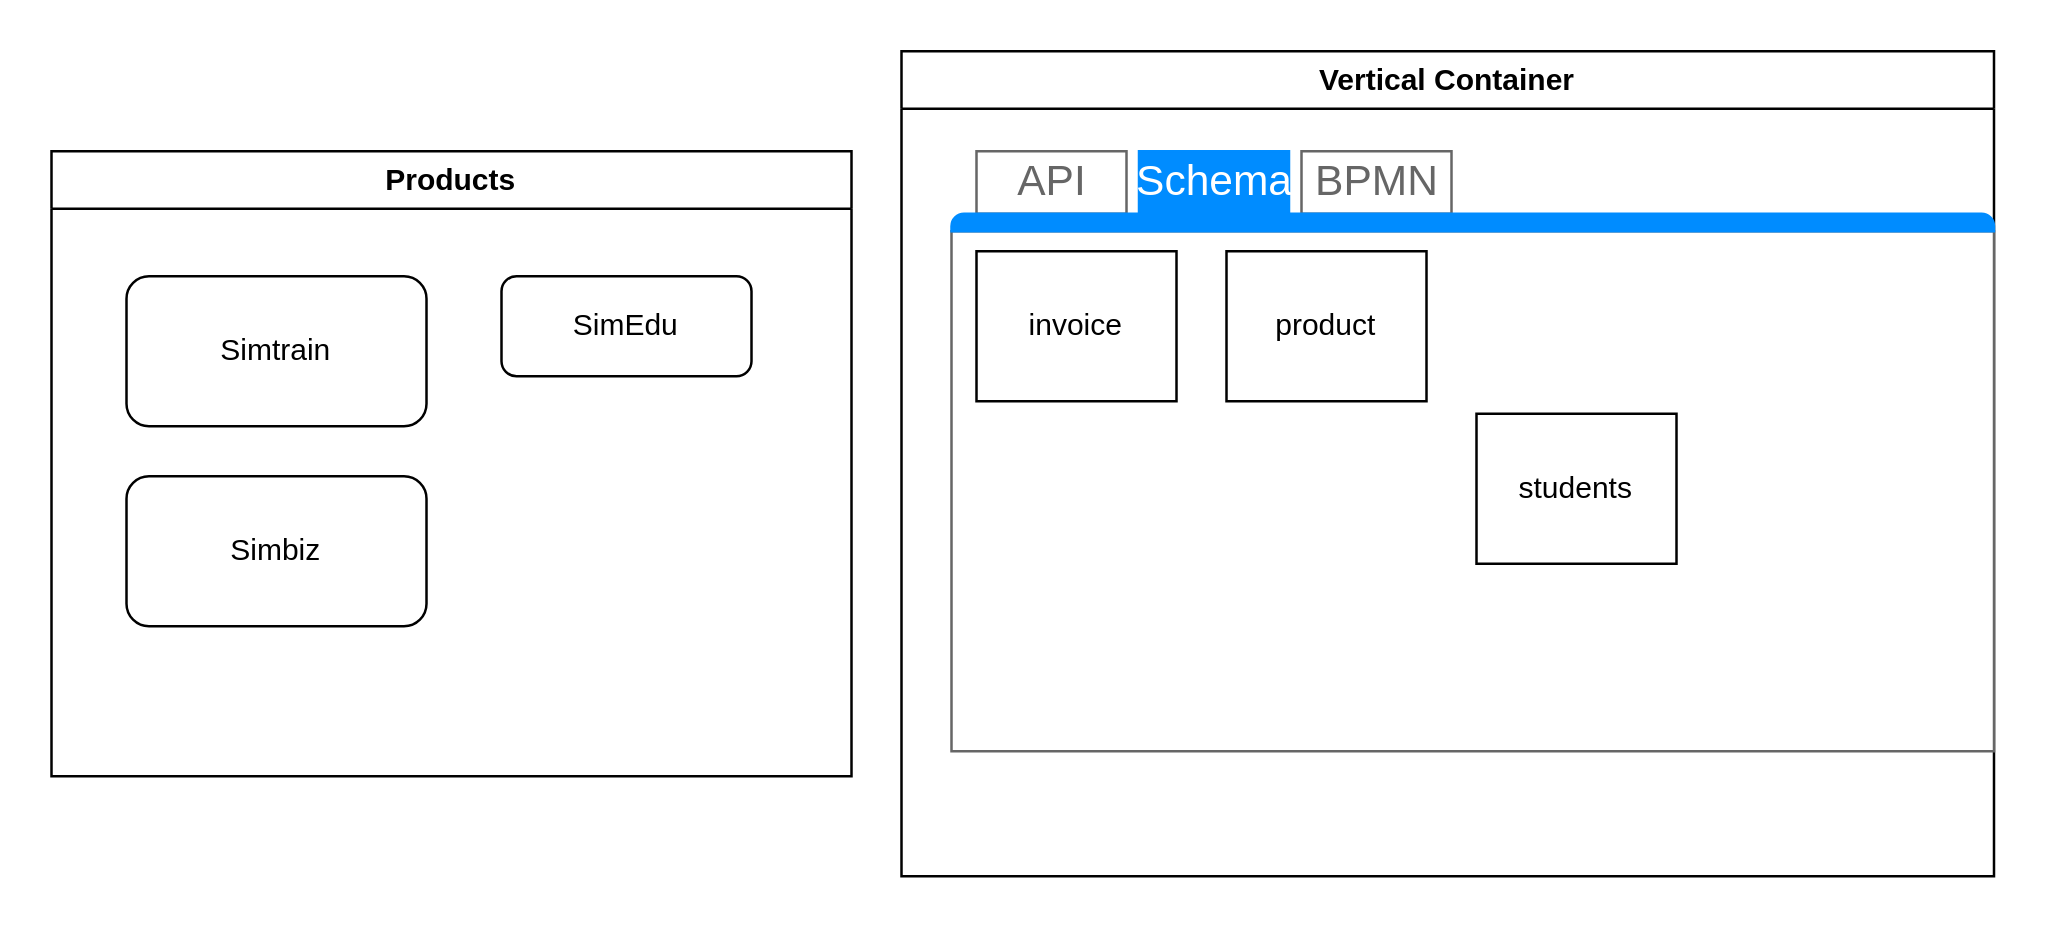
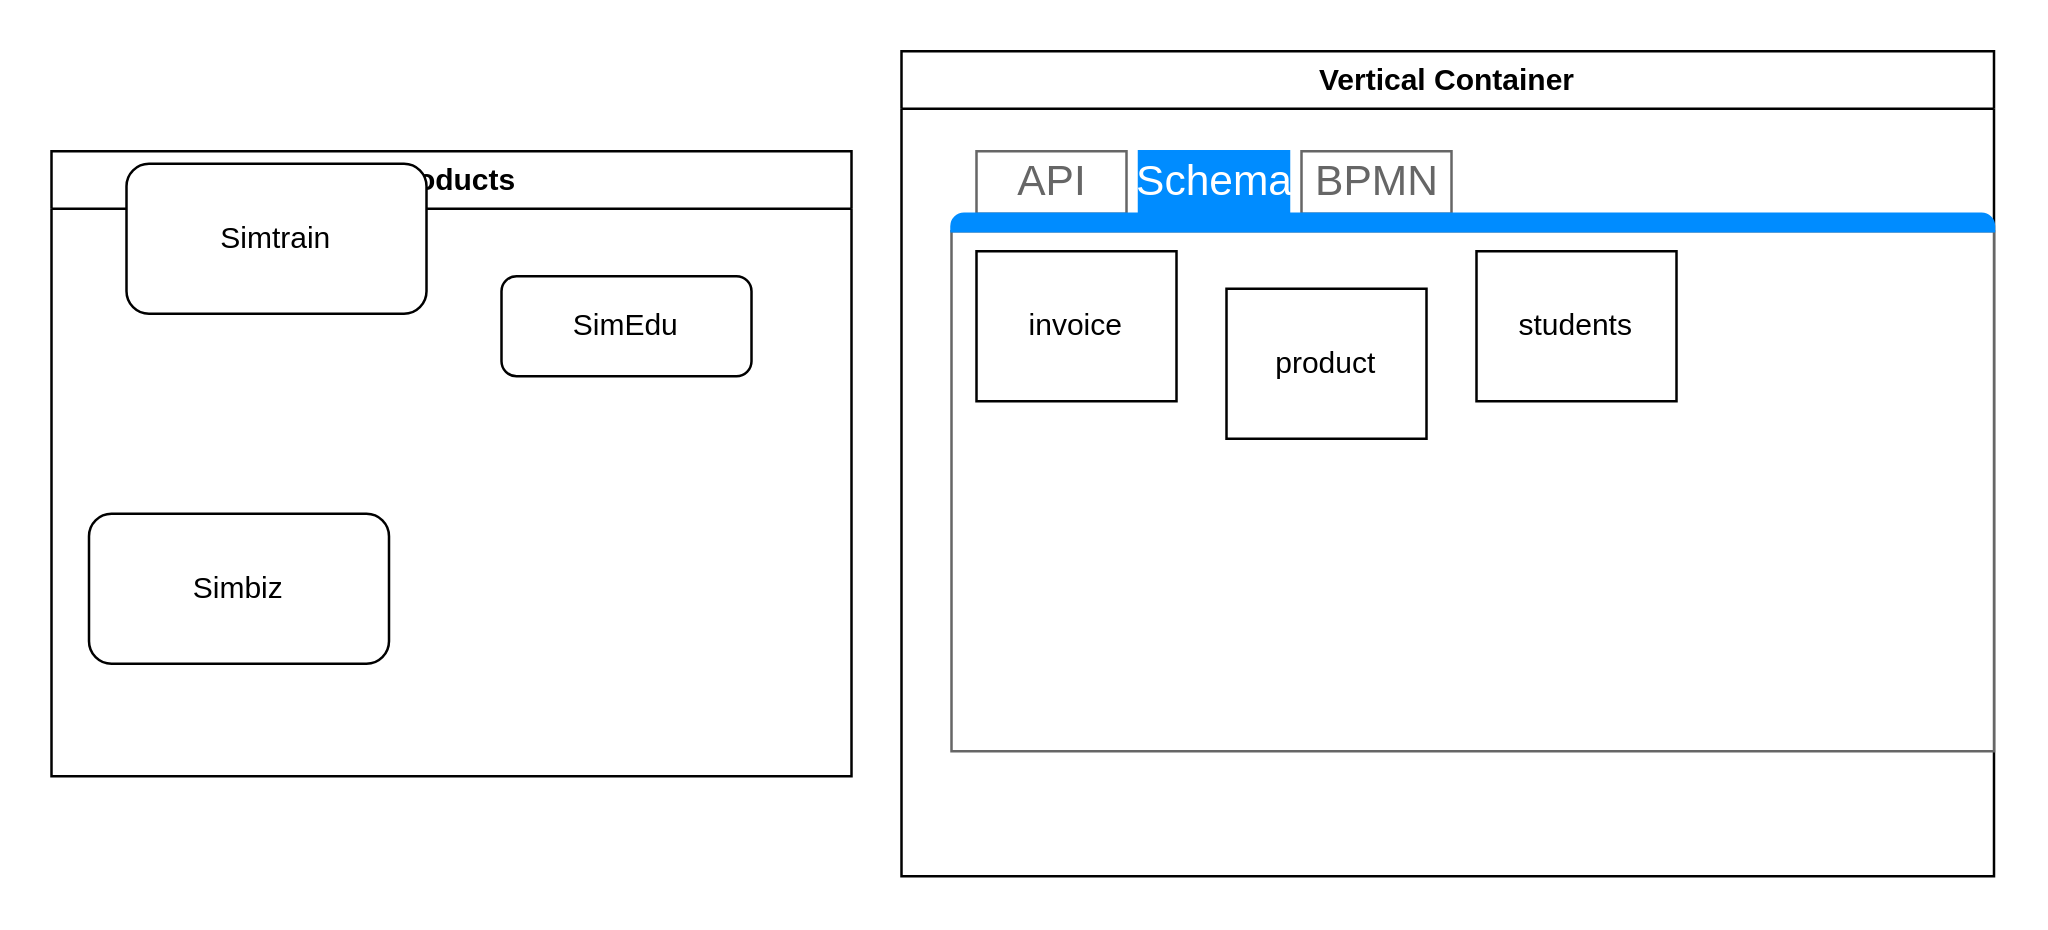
(1326, 326) -> (1326, 364)
(276, 351) -> (276, 239)
(1576, 489) -> (1576, 326)
(276, 551) -> (239, 589)
